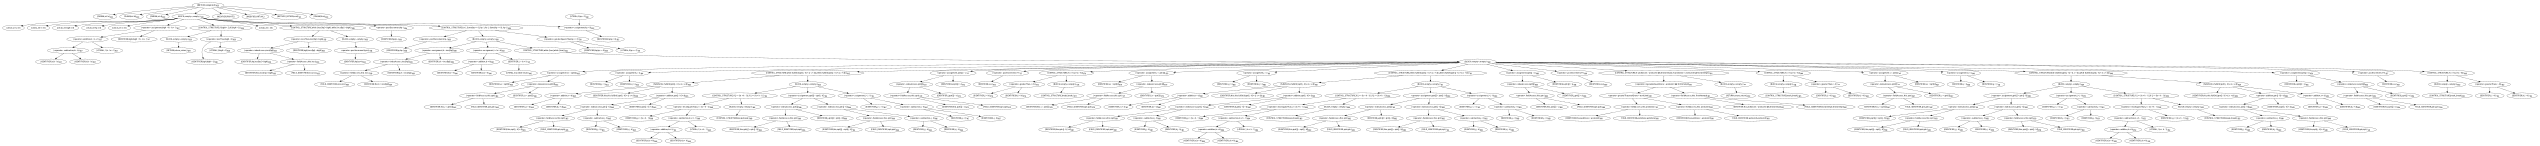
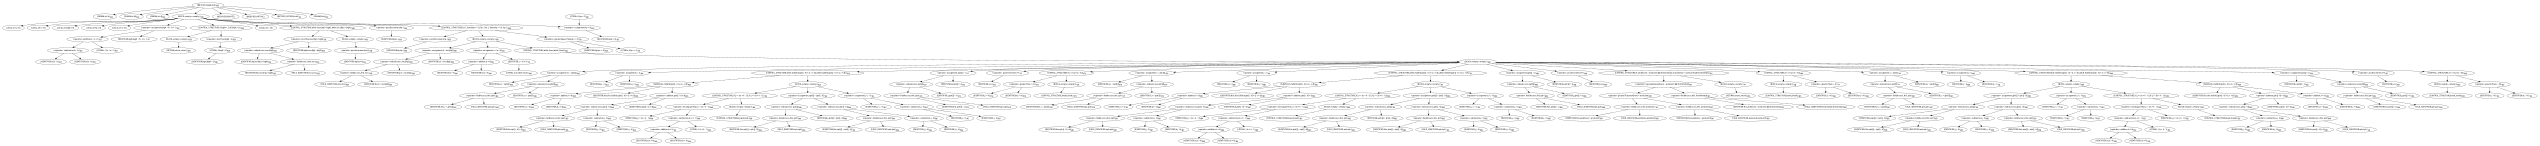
(203, 48) -> (213, 56)
